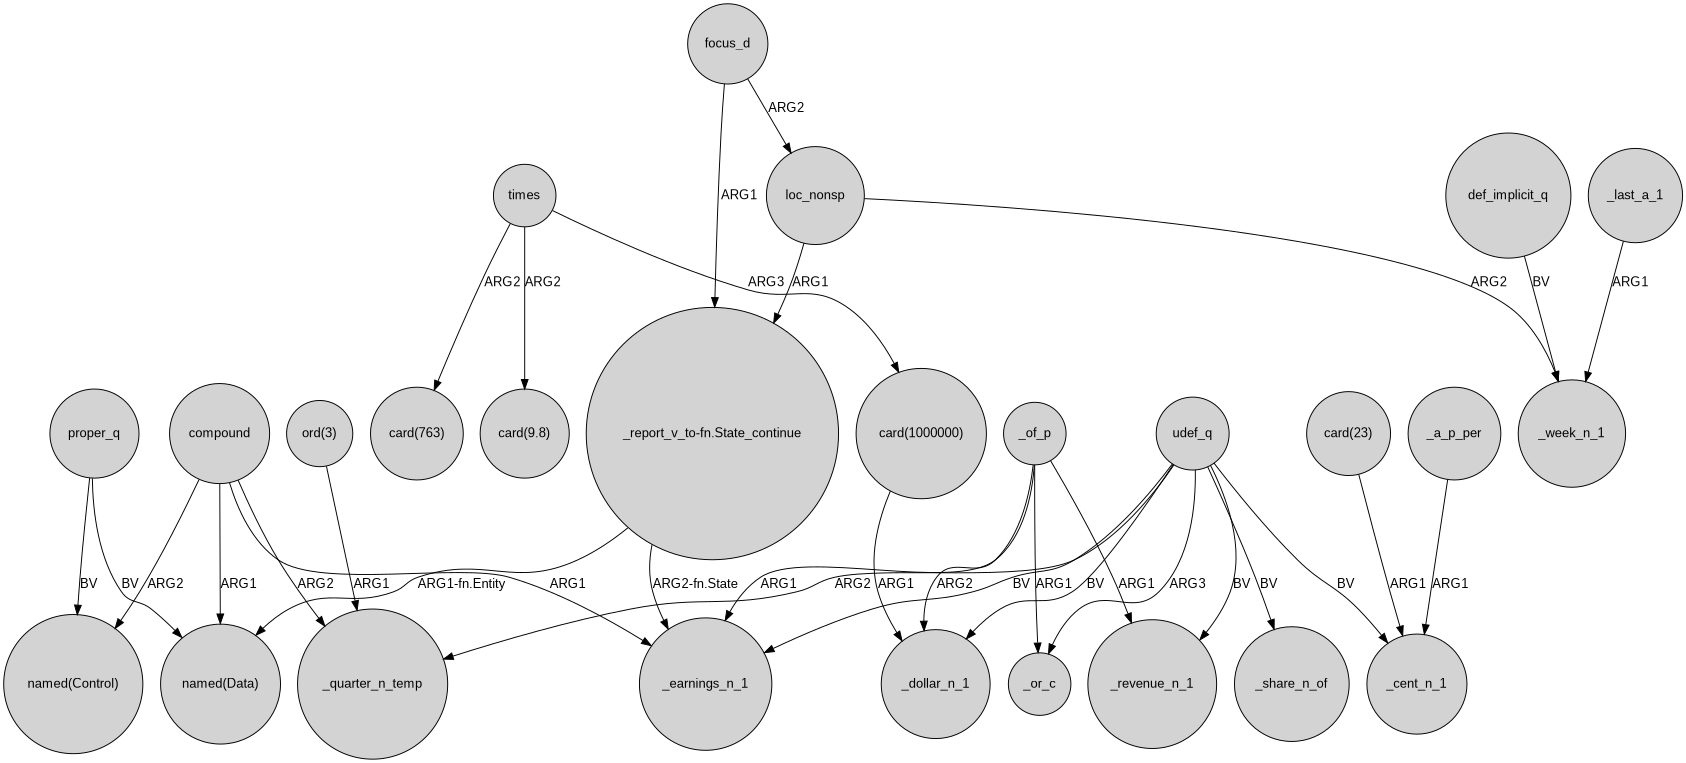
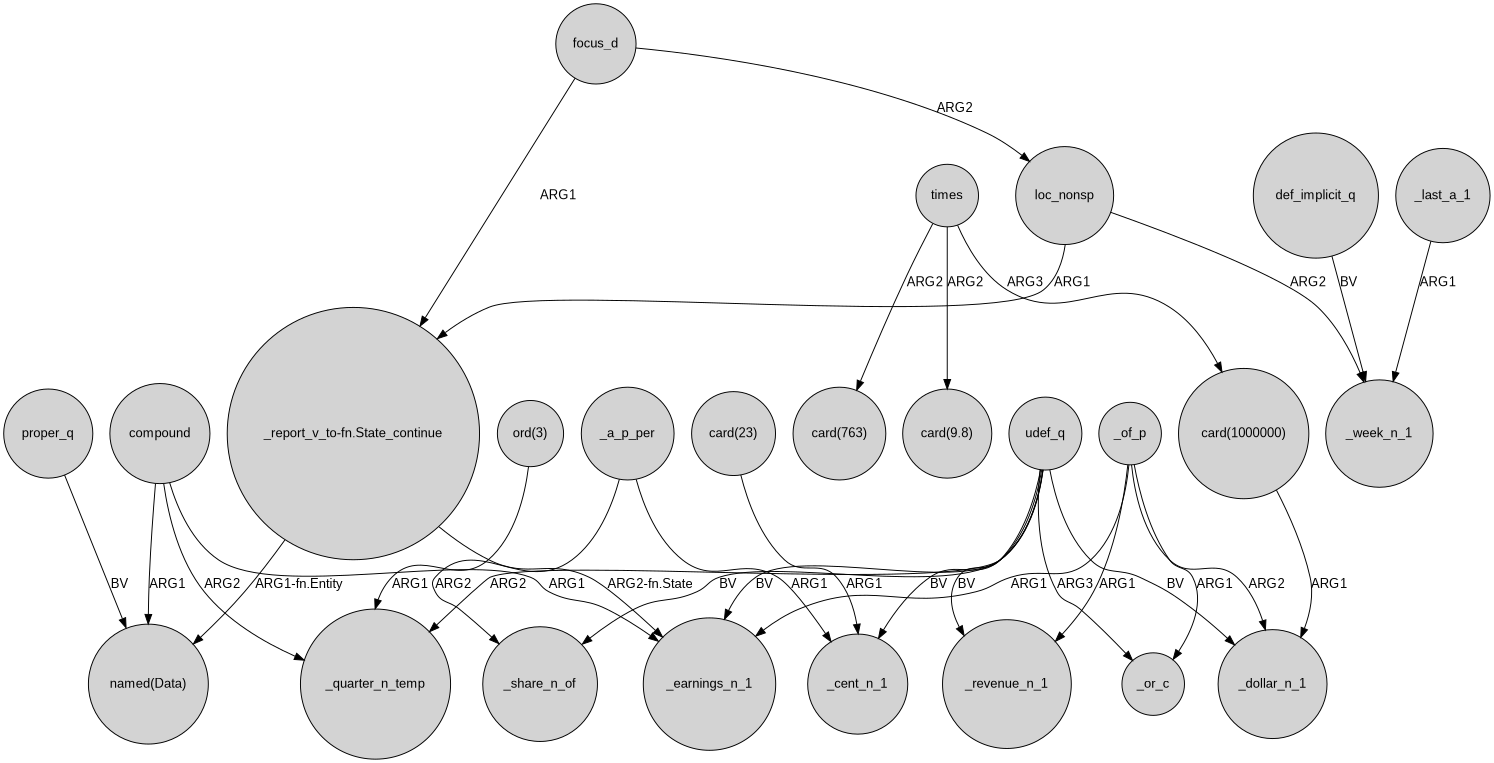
none -> (473, 561)
(73, 684) -> none
